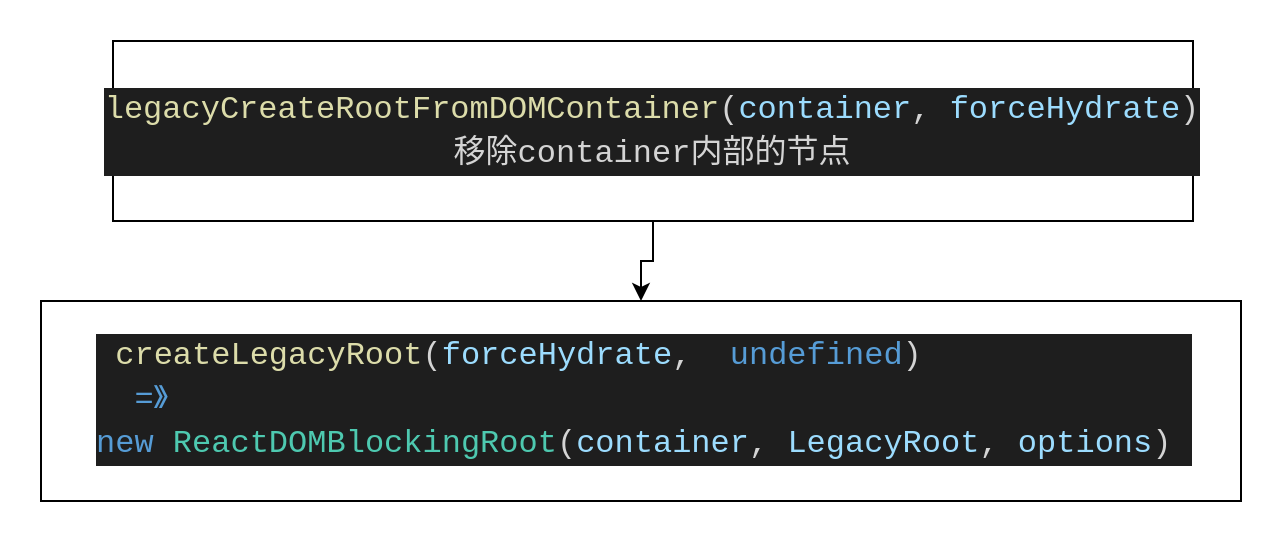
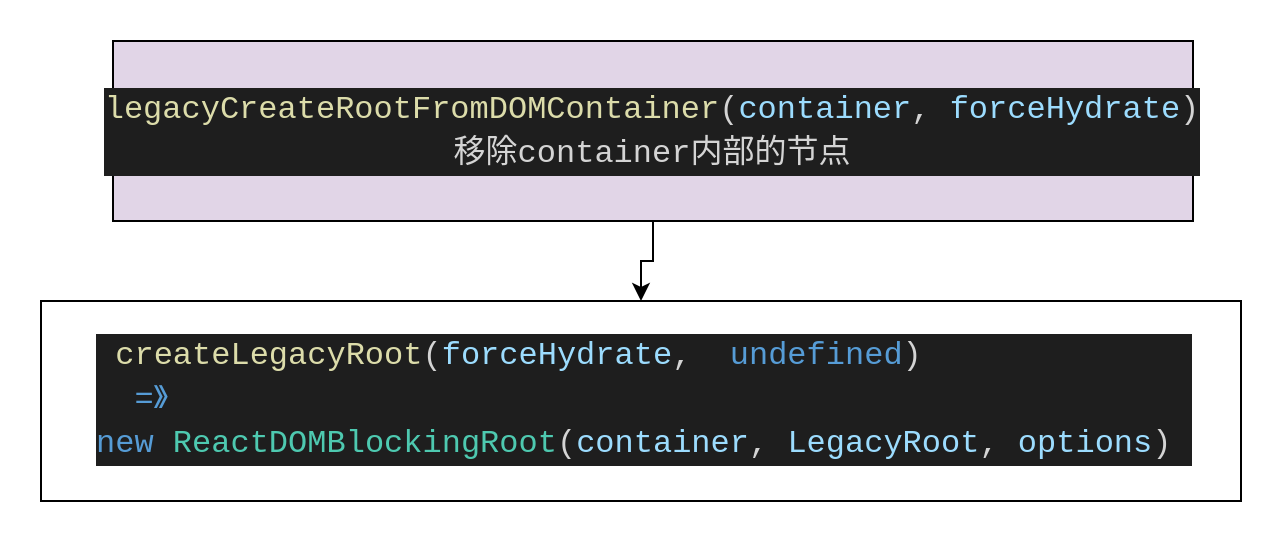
(653, 131) -> (653, 131)
